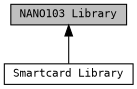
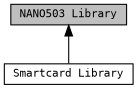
(69, 15) -> (69, 15)
